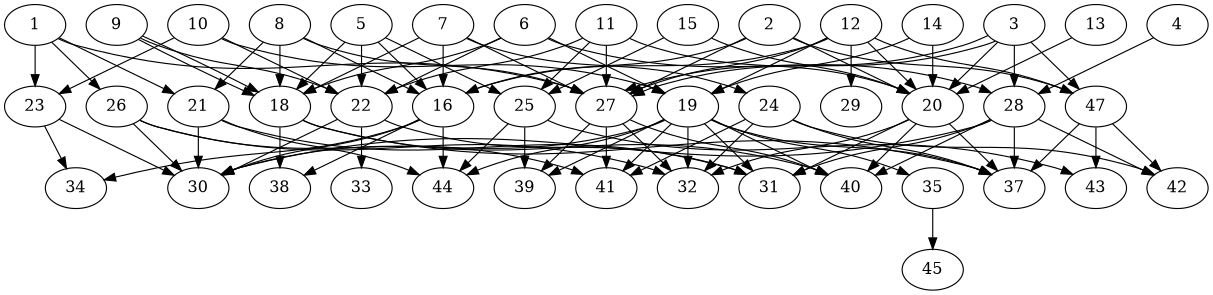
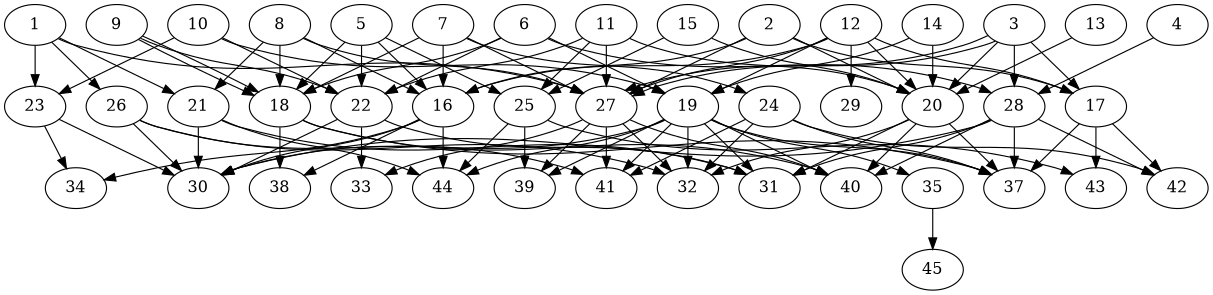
(1096, 107) -> (1096, 107)
none -> (490, 146)
